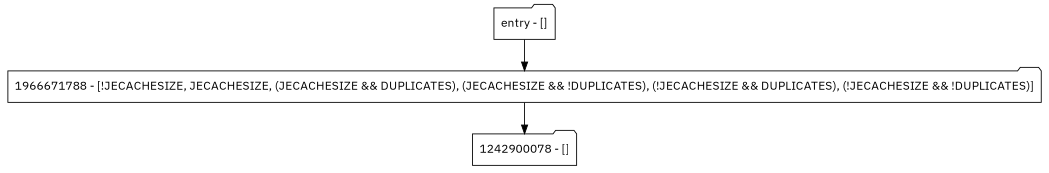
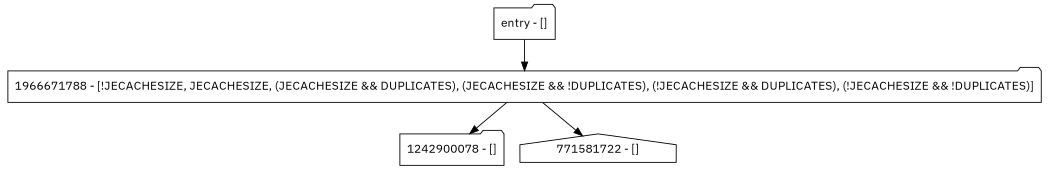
none -> (598, 150)
